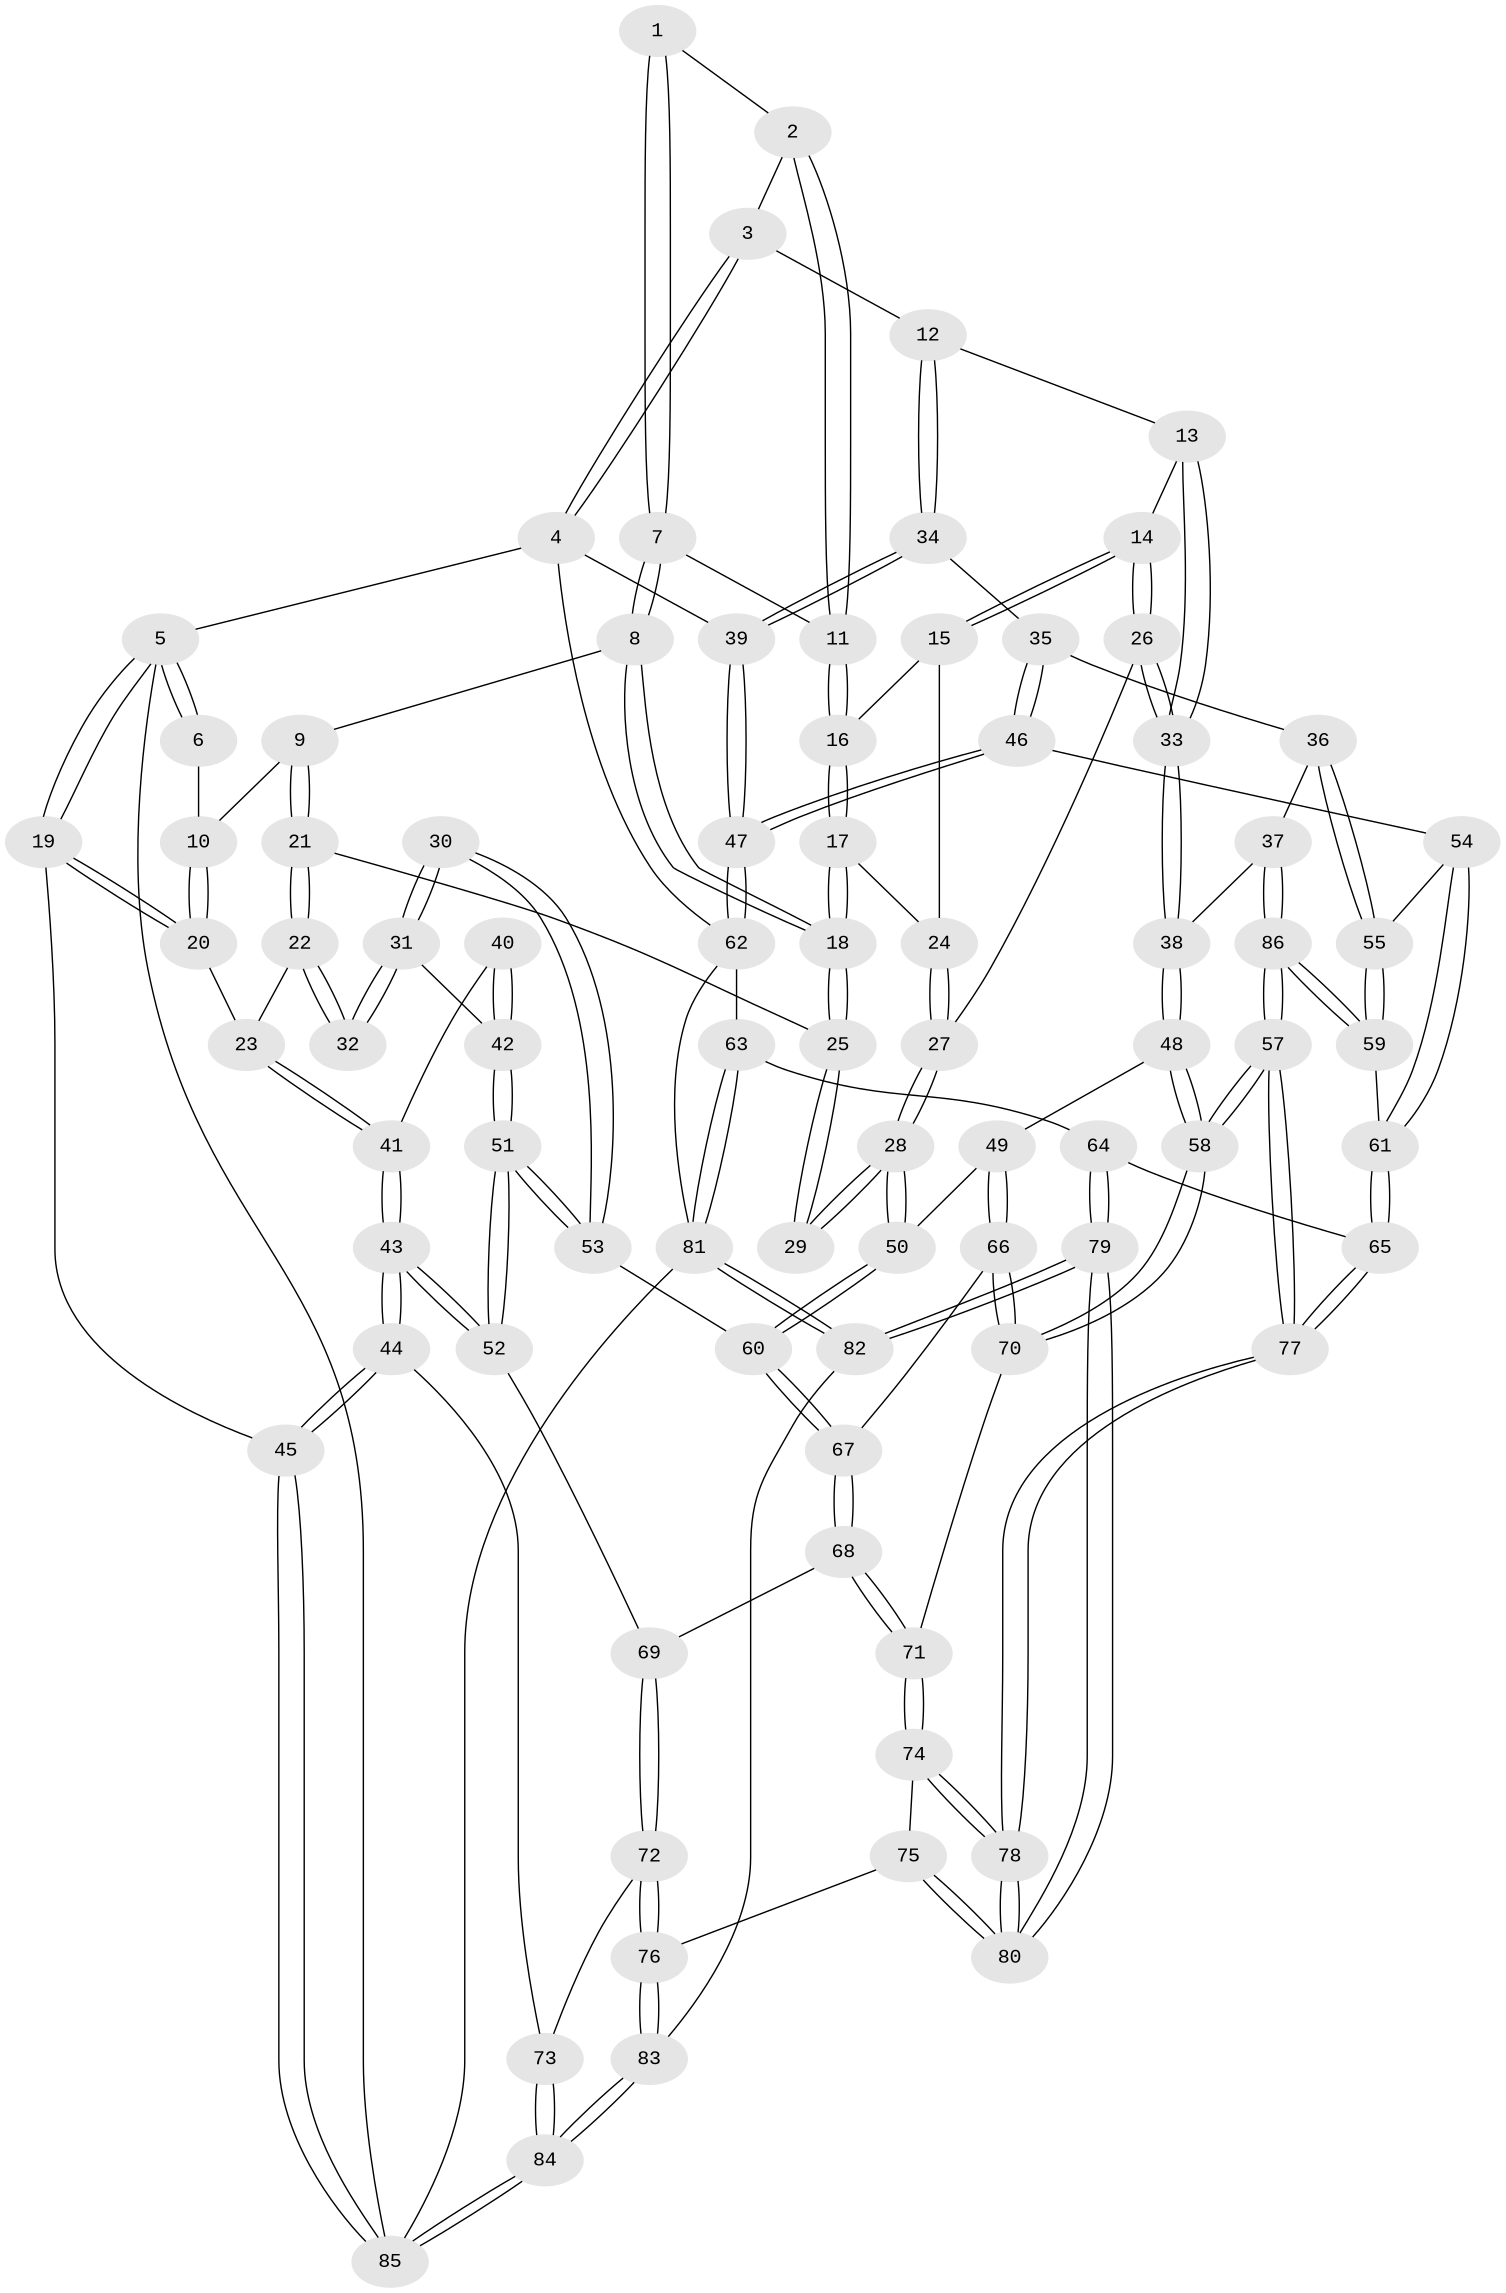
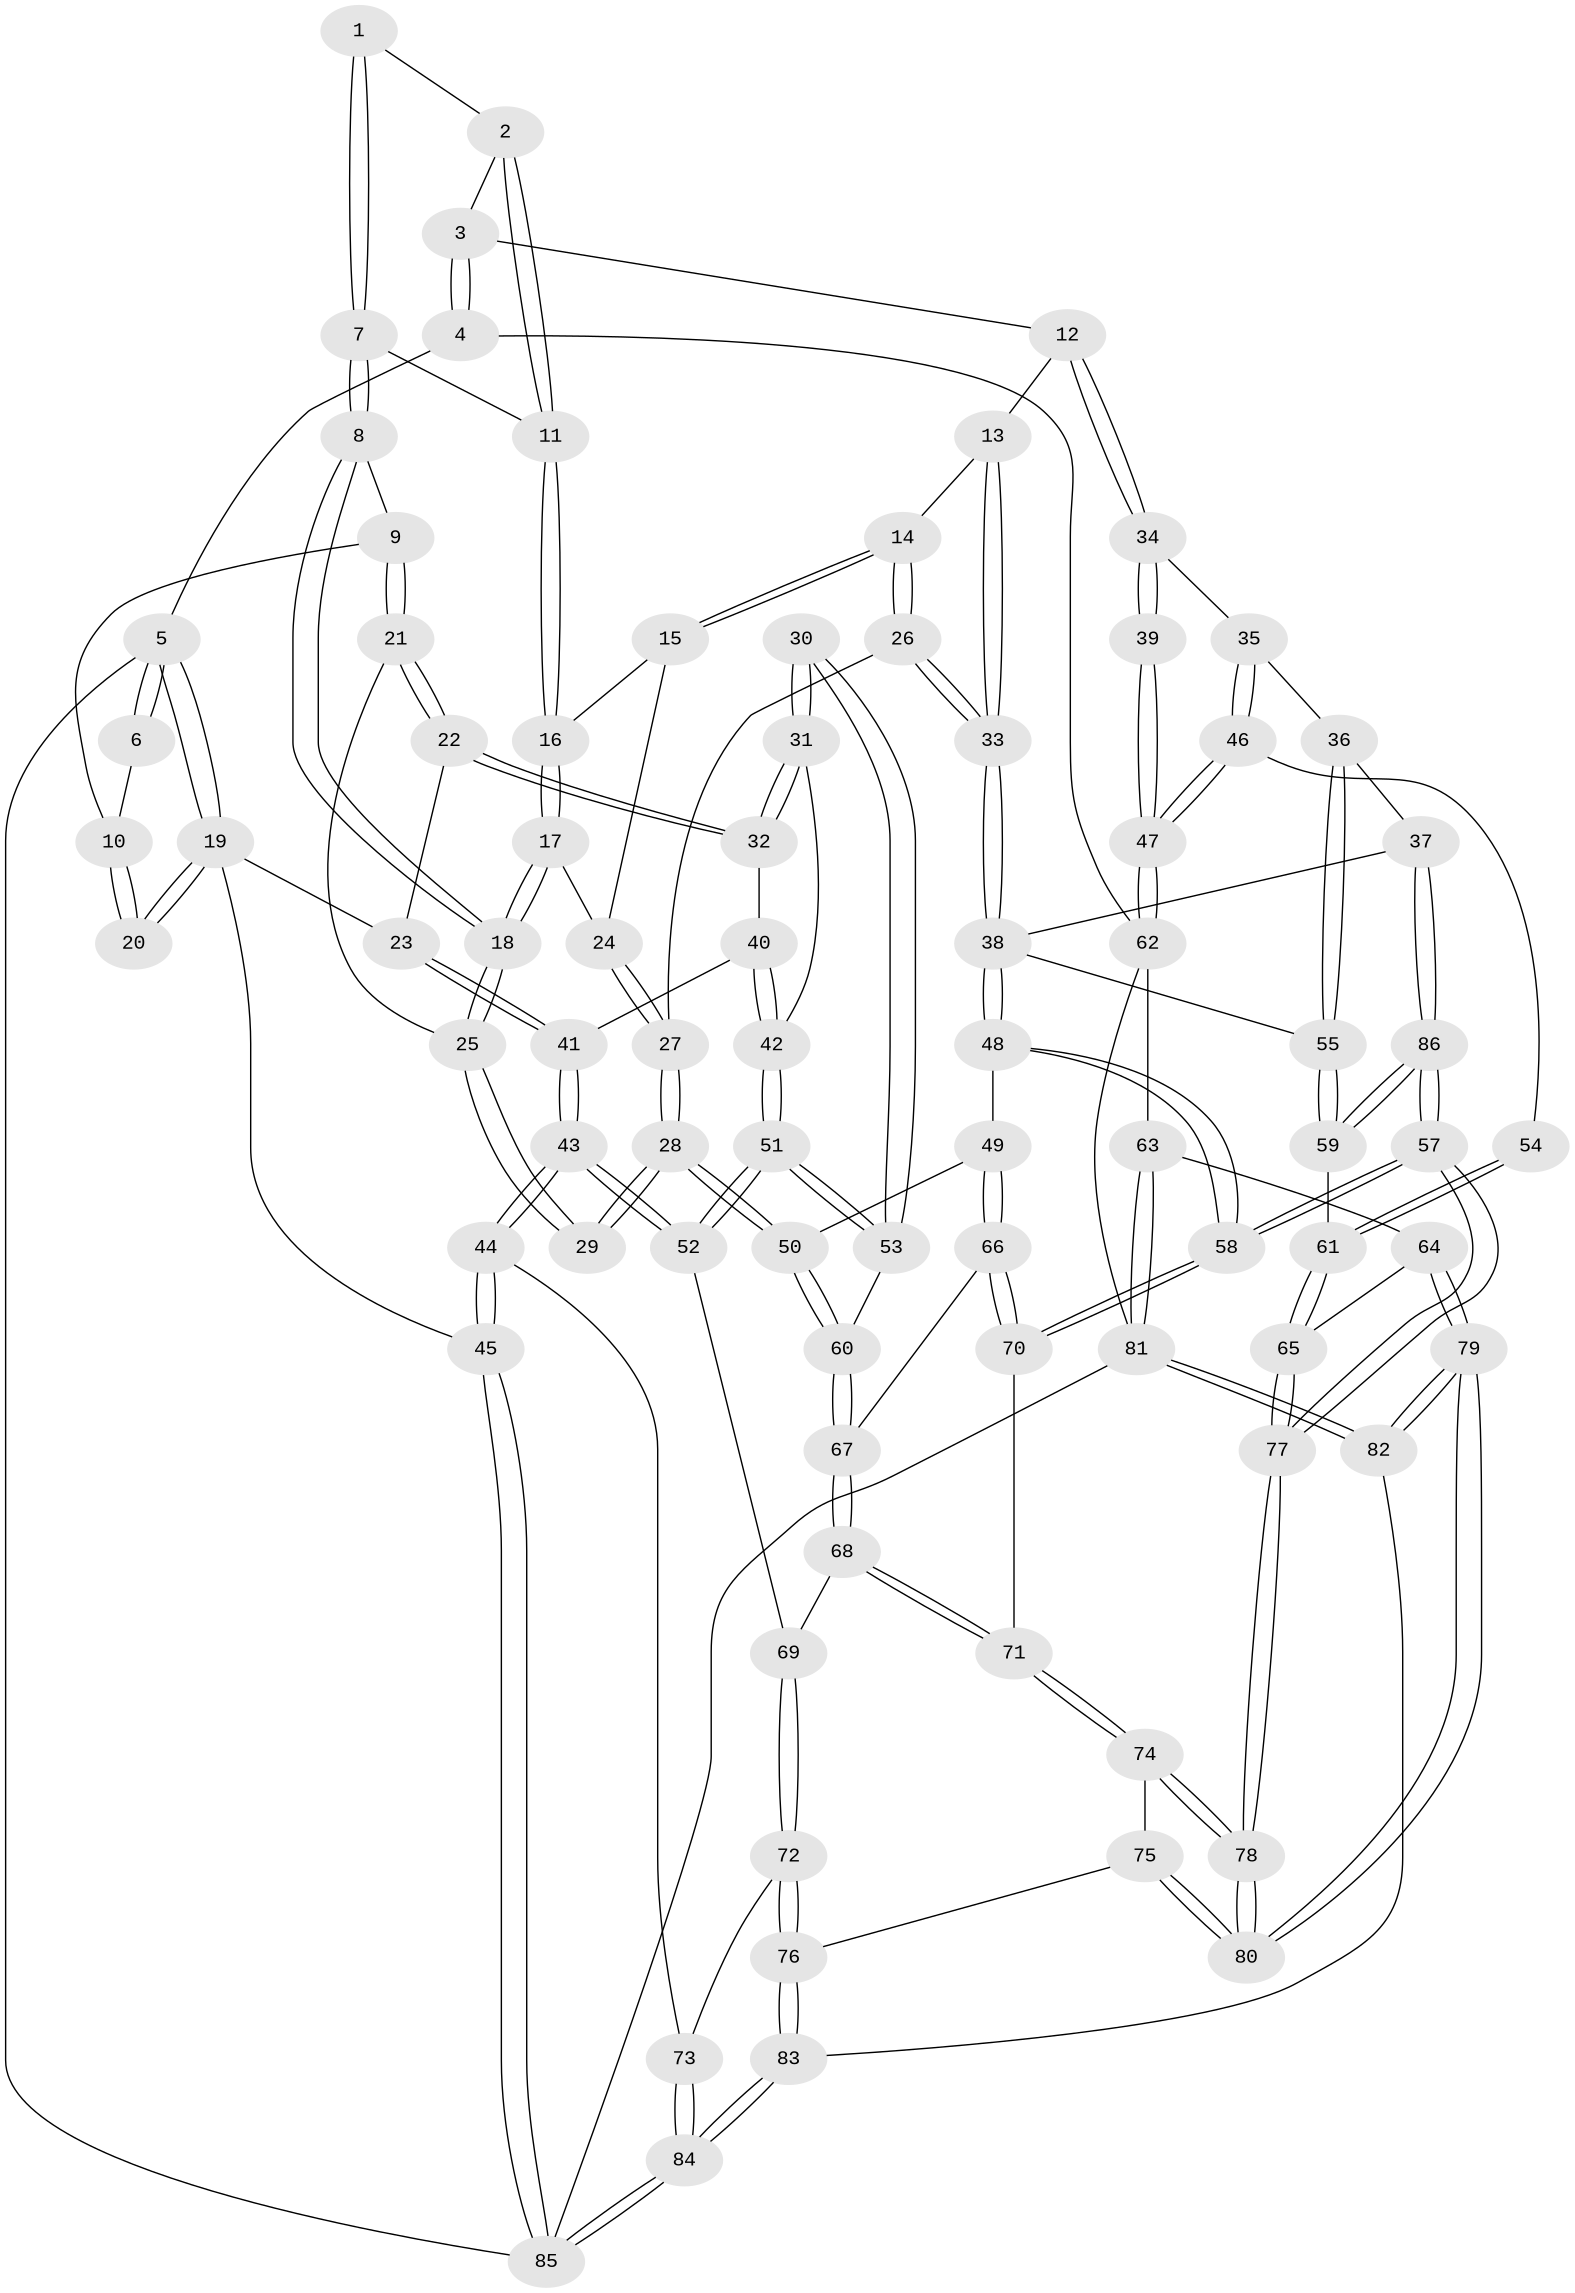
(646, 589) -> none
none -> (759, 893)
(1418, 893) -> (1160, 994)
(222, 994) -> (309, 893)
